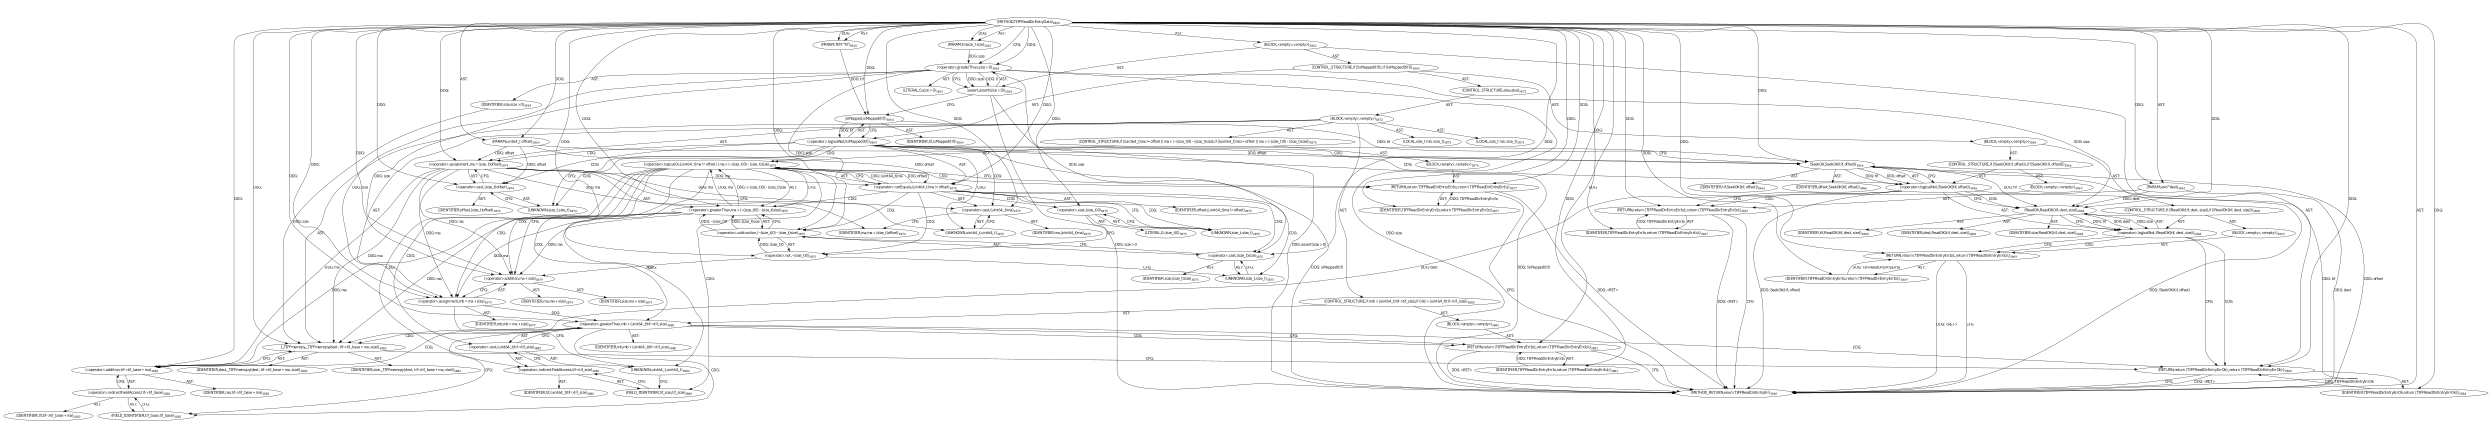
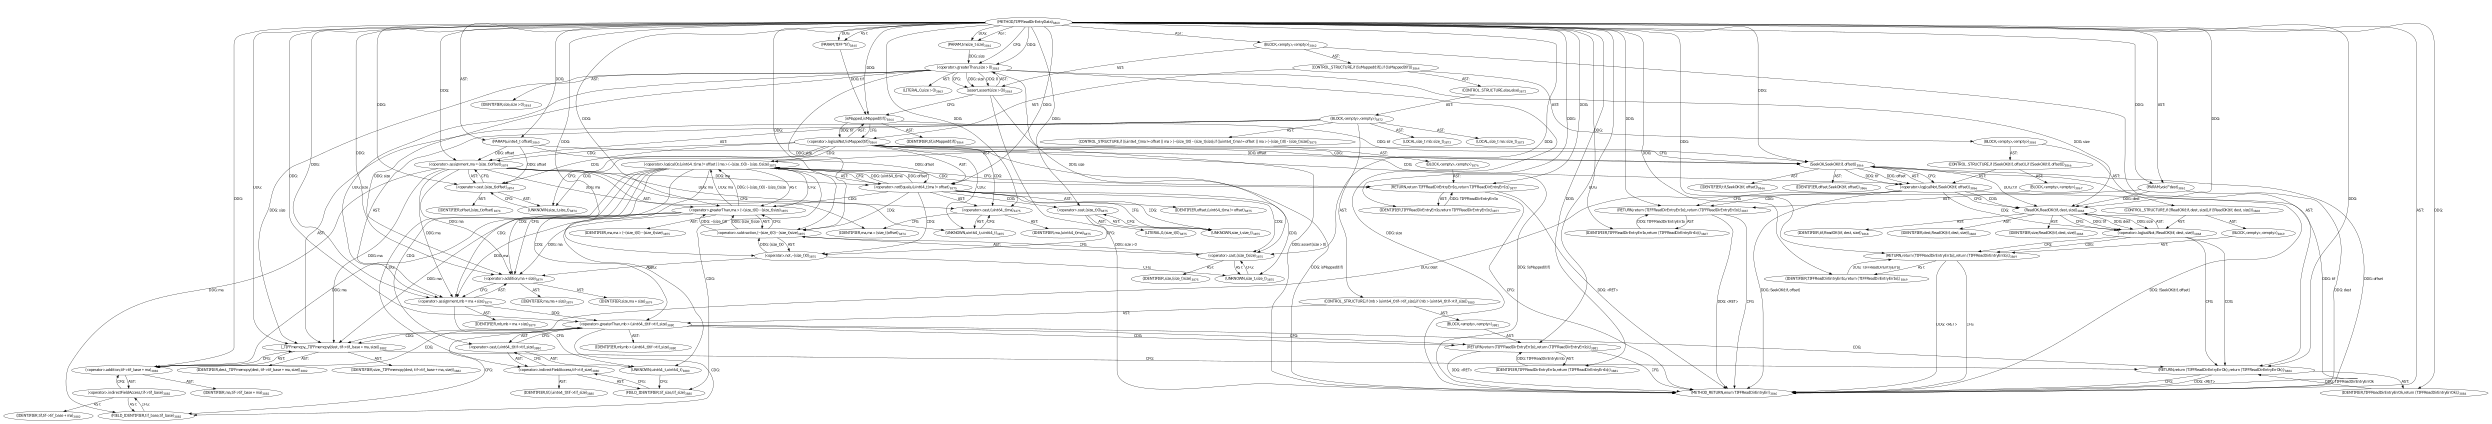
(327, 185) -> (507, 89)
(2005, 210) -> (2005, 210)
none -> (628, 233)
(311, 278) -> (220, 286)
